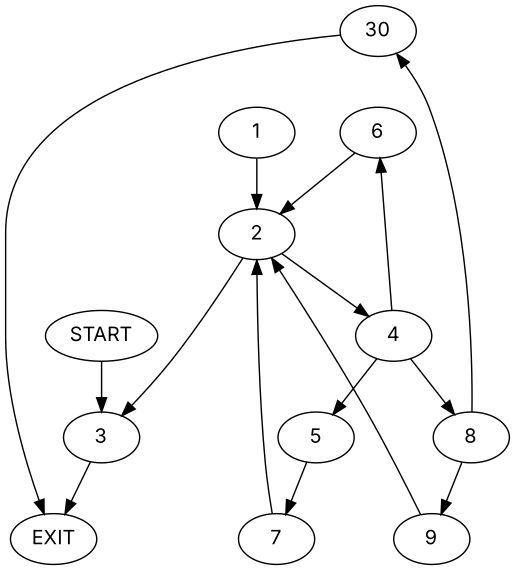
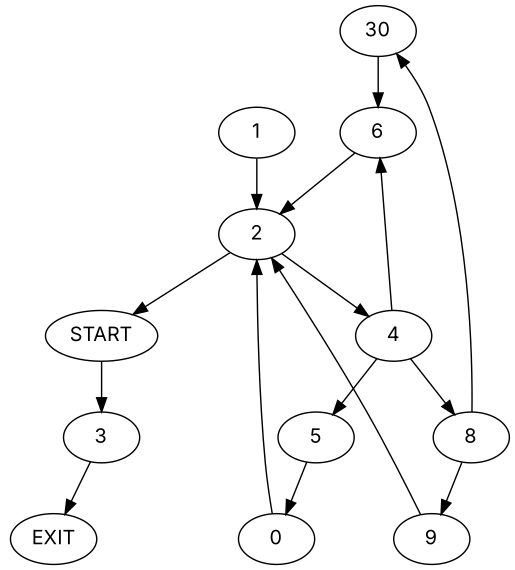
(29, 163) -> (378, 75)
(191, 335) -> (187, 280)
(277, 539) -> (277, 539)
